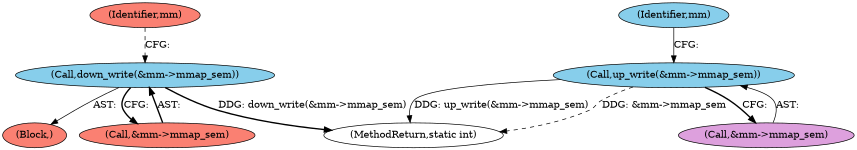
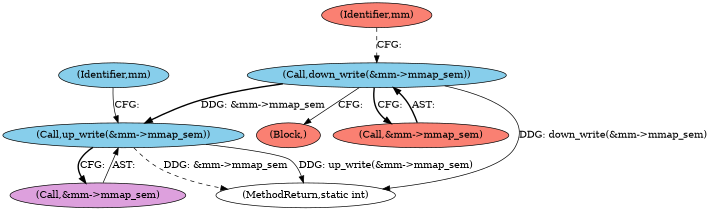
none -> (216, 96)
(106, 105) -> (352, 105)
(243, 117) -> (506, 157)
